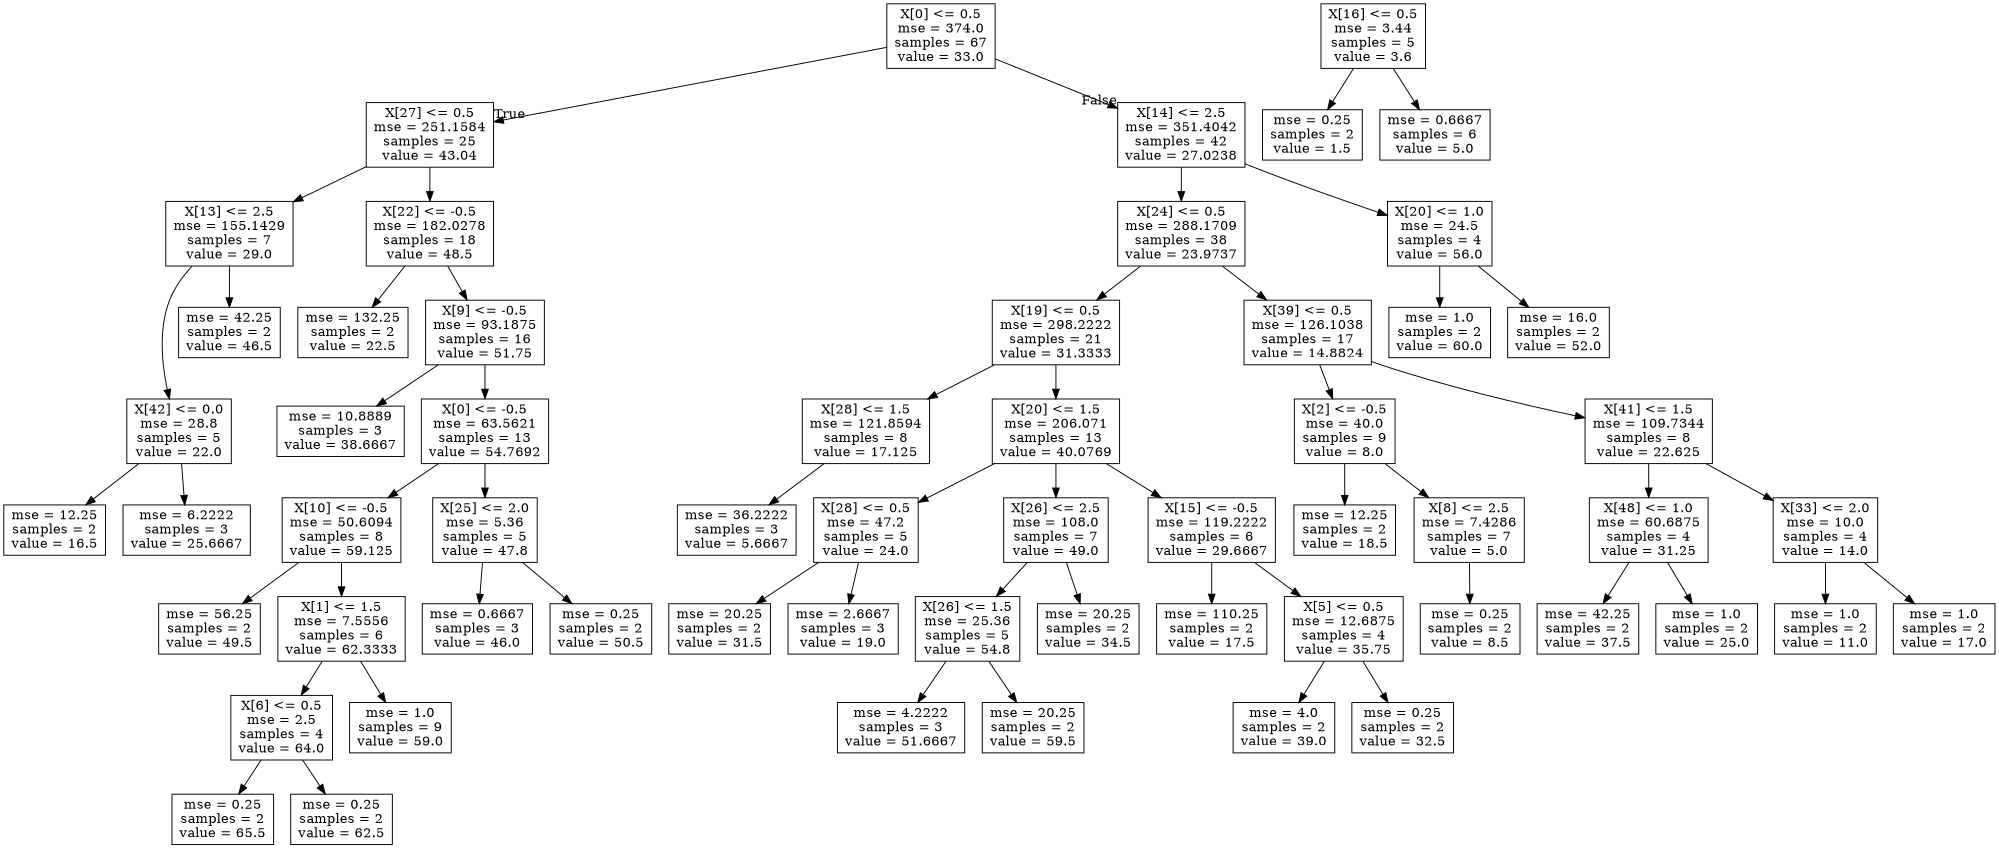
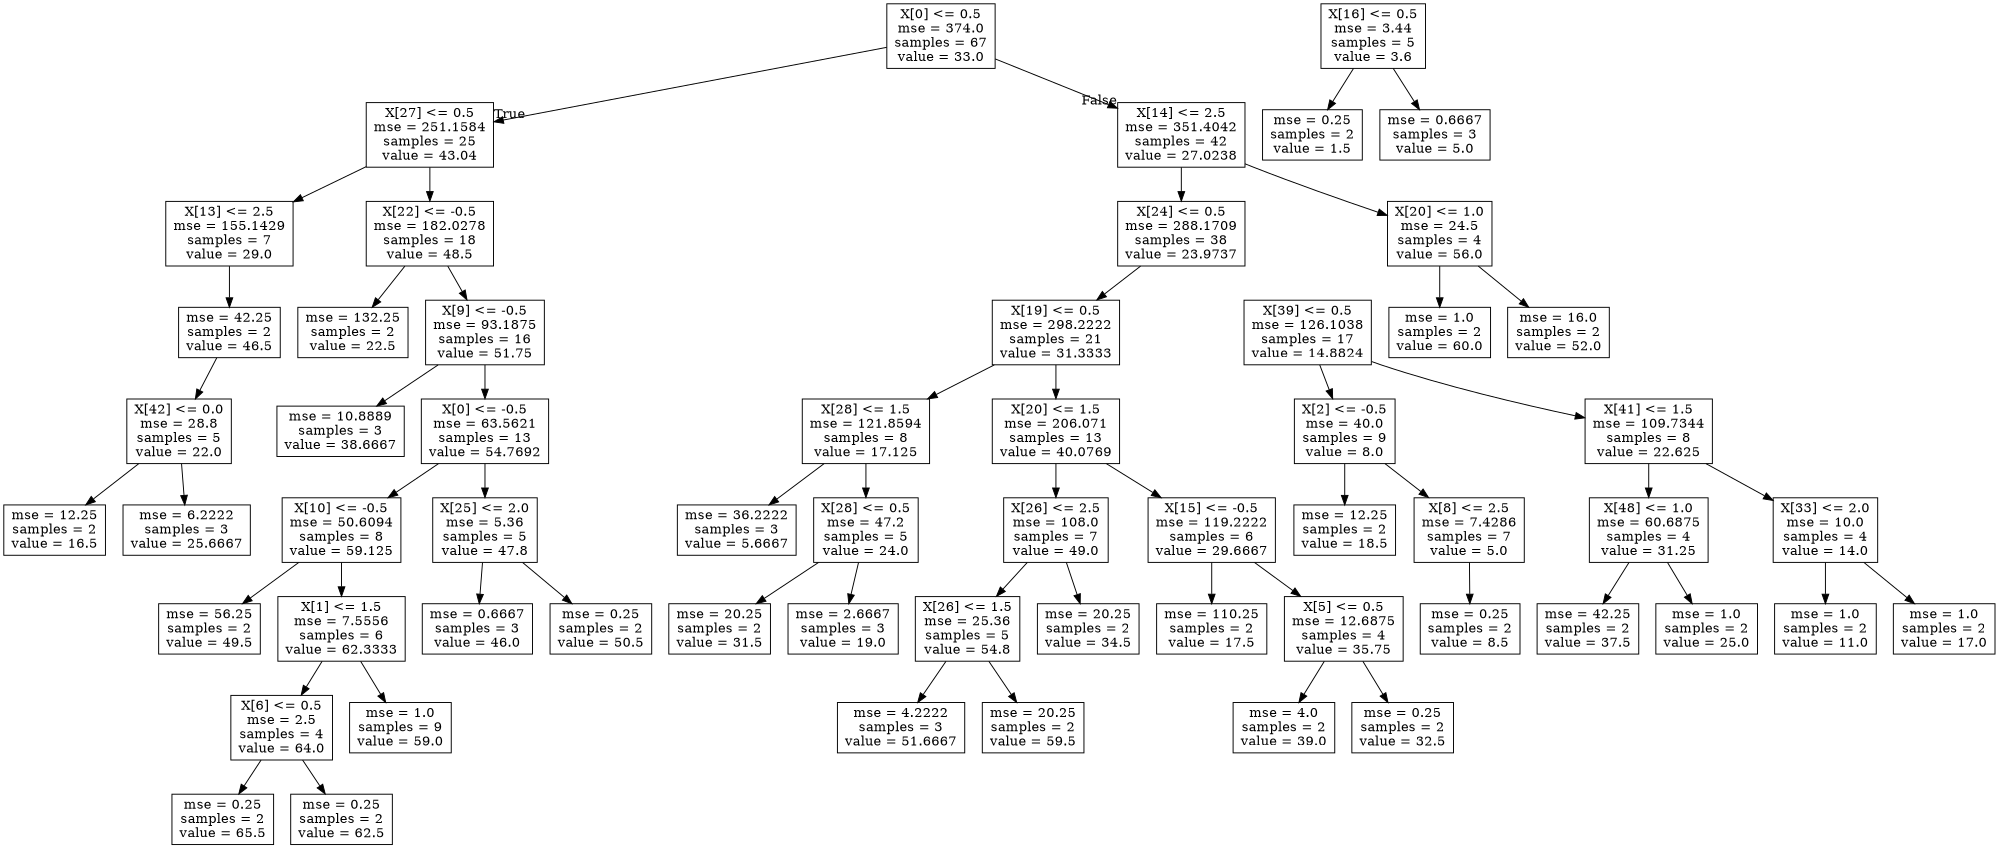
(1435, 135) -> (1435, 135)
(1241, 280) -> none
(164, 324) -> (208, 374)
(961, 481) -> (866, 476)
